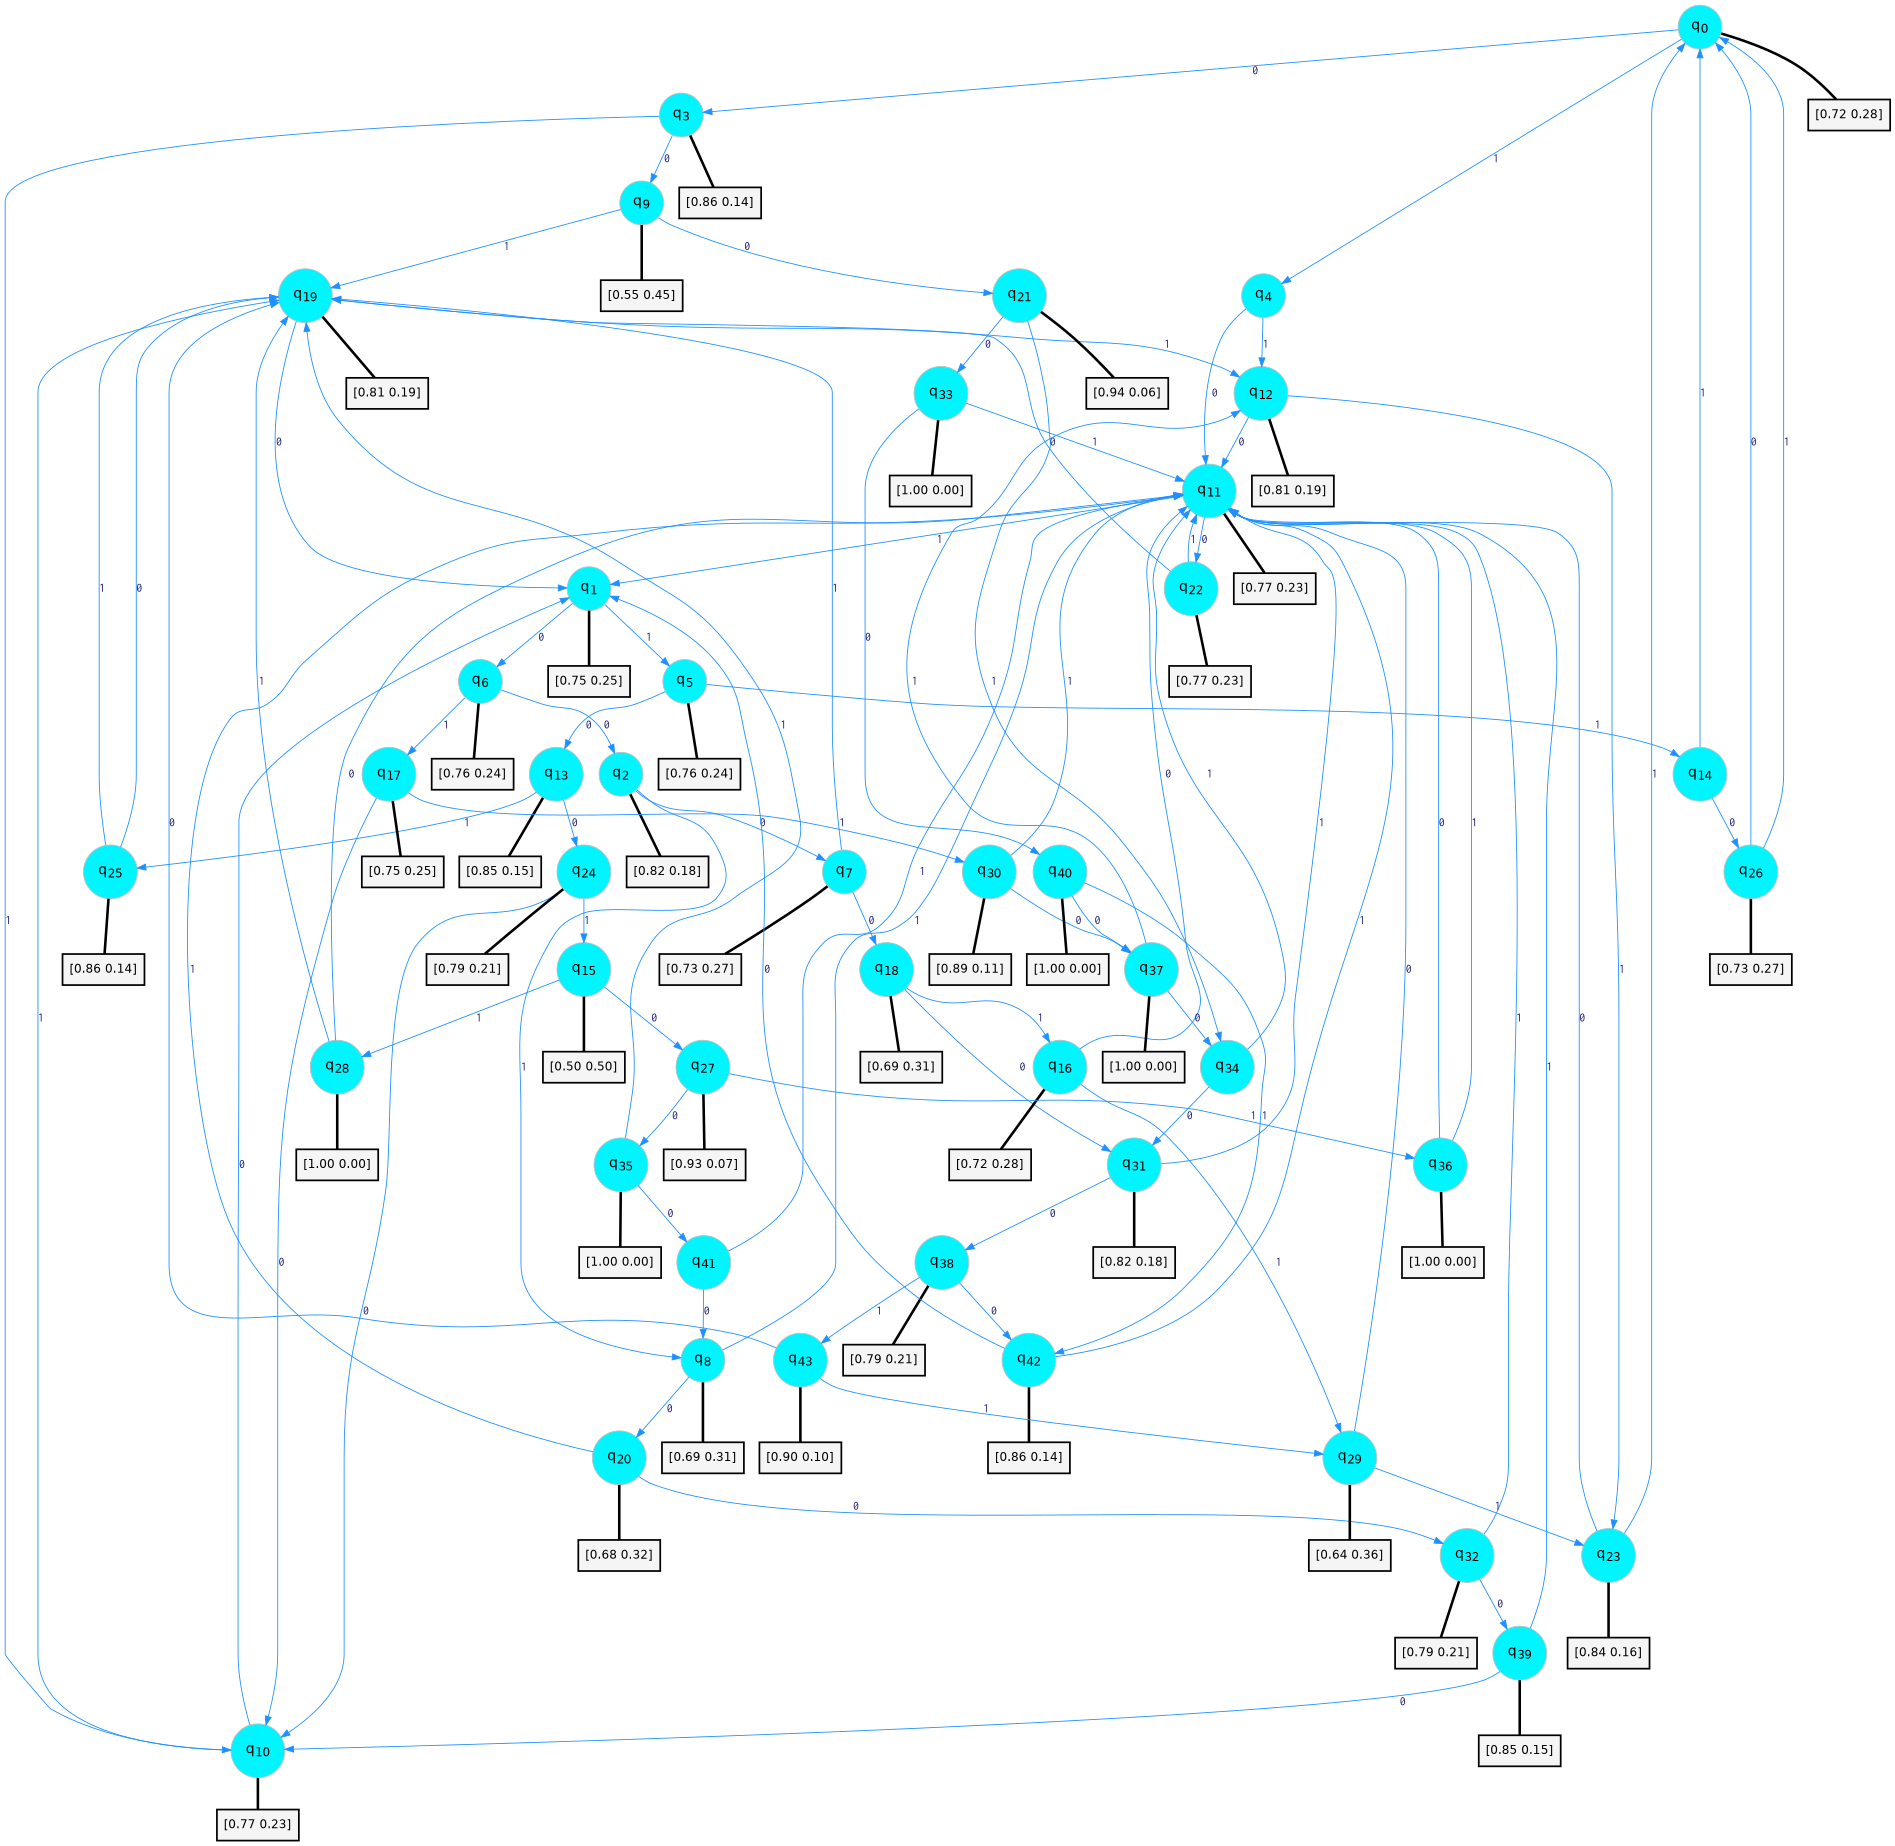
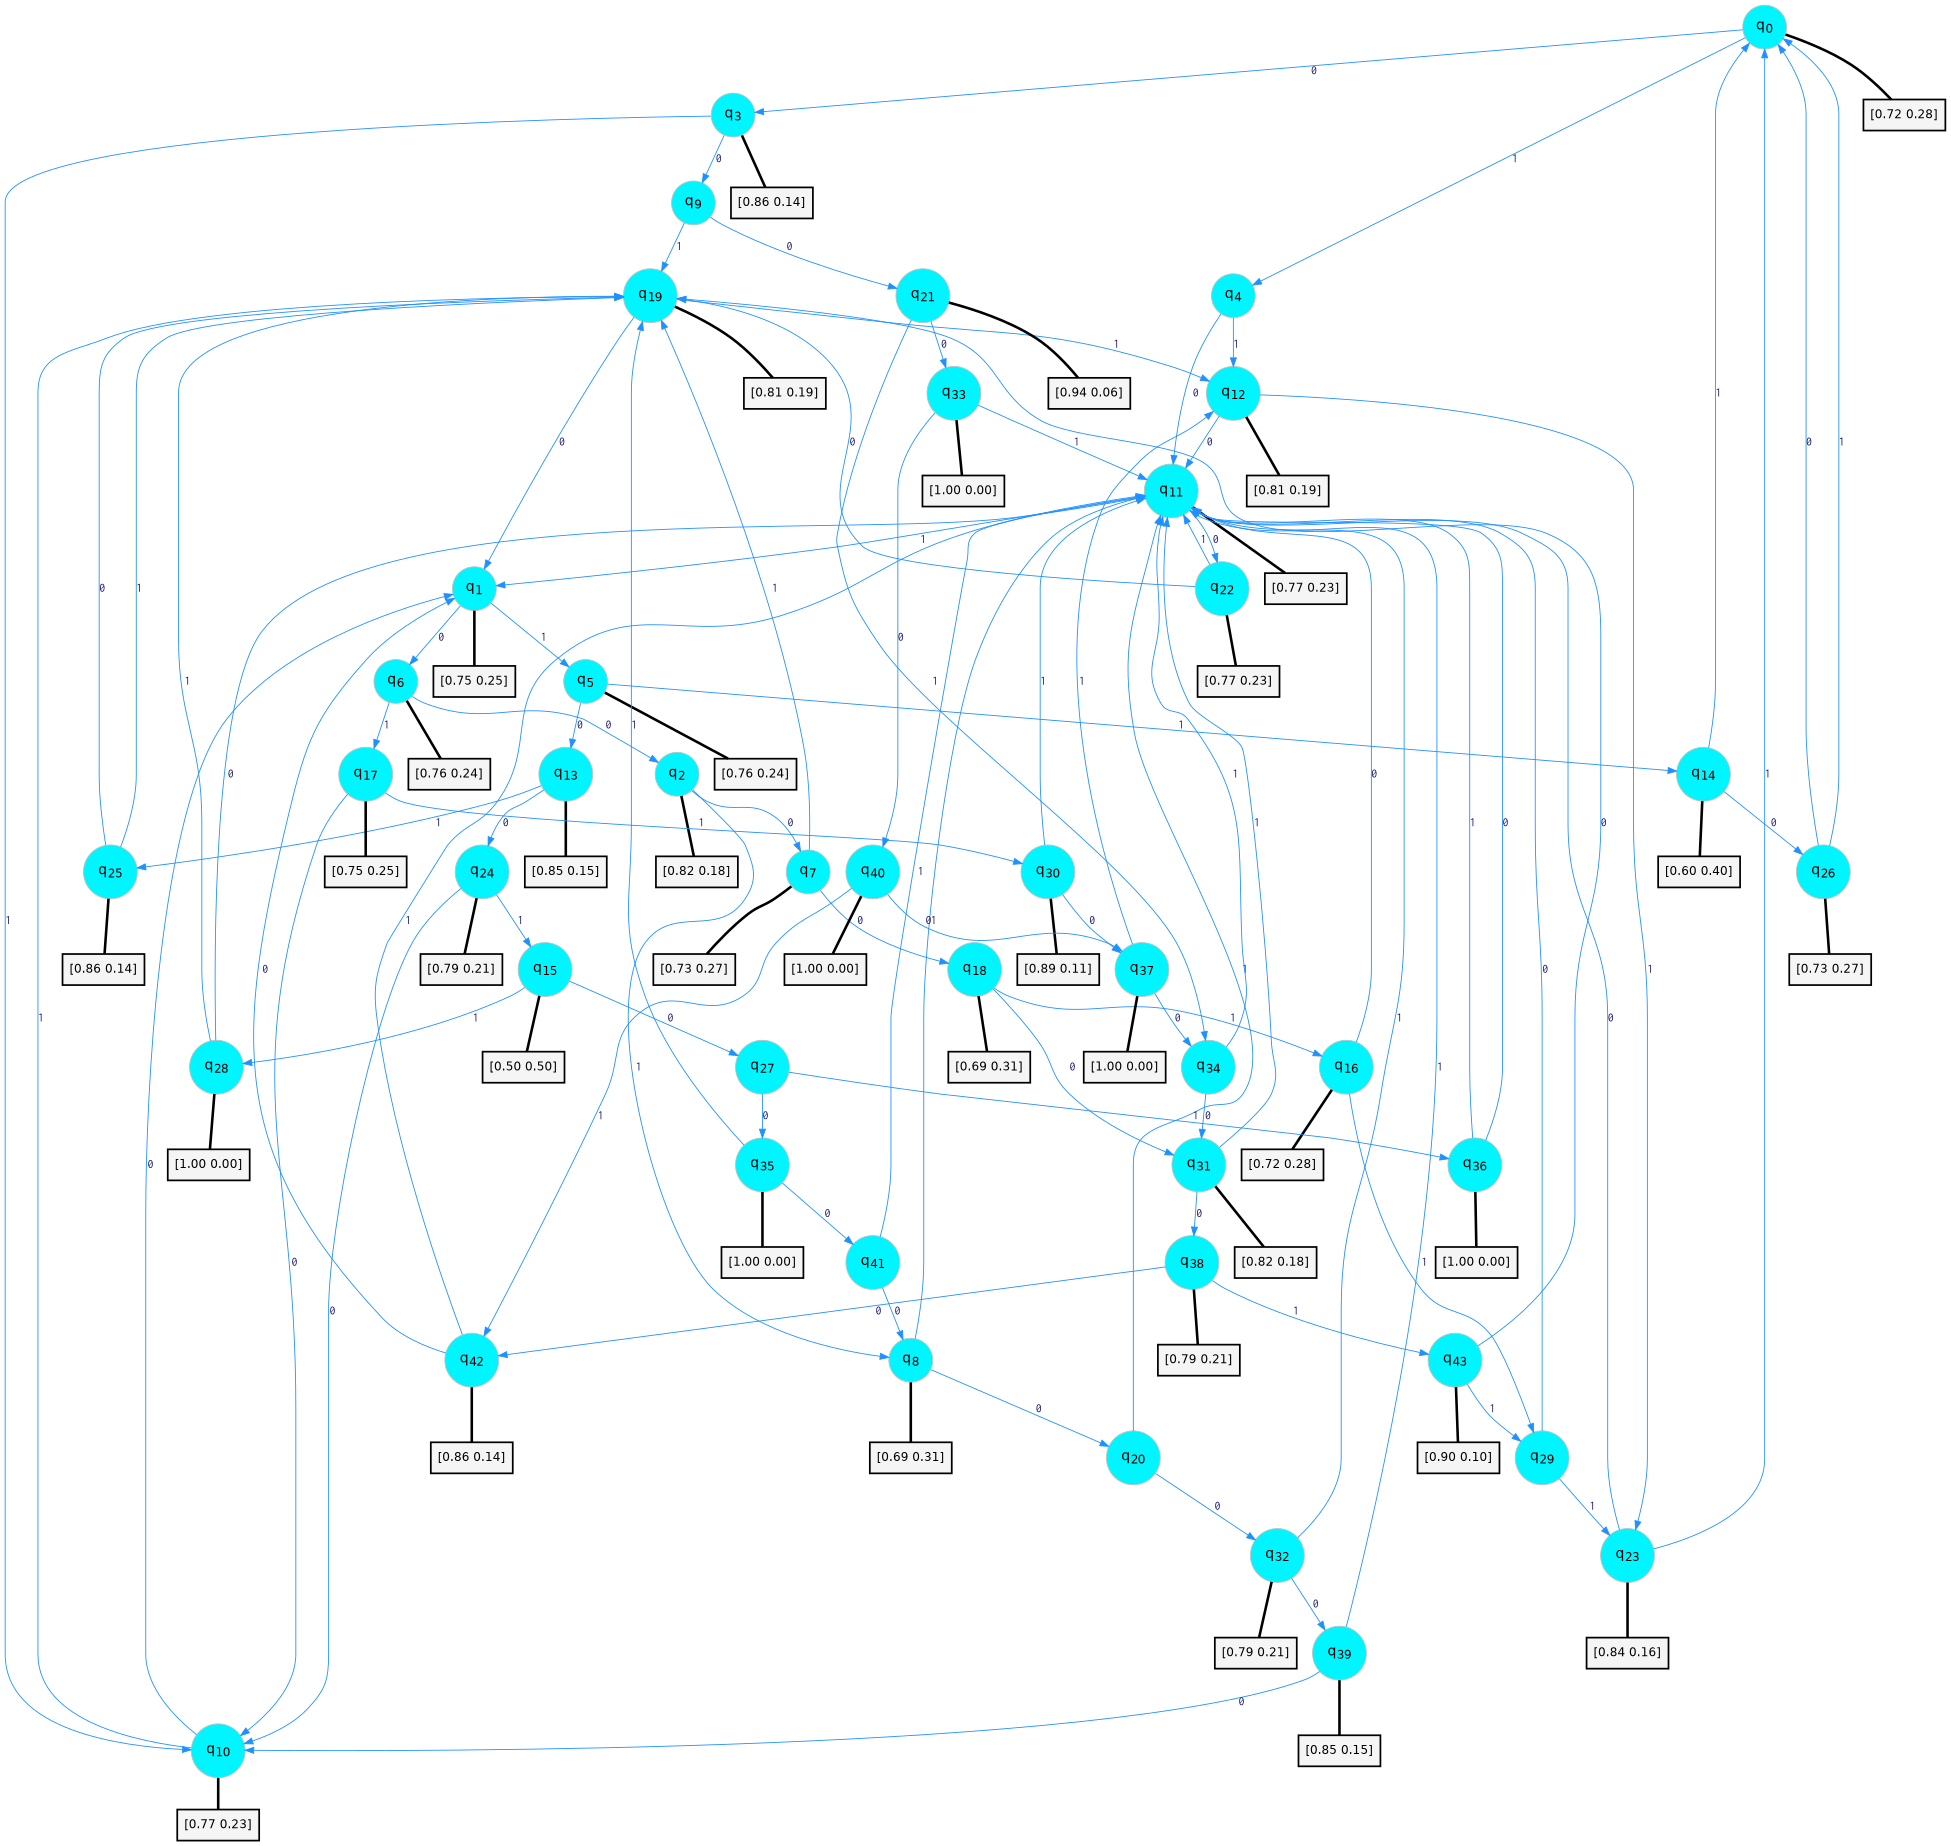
(642, 296) -> none
none -> (1699, 872)
(705, 1165) -> none
(619, 1555) -> none
(1350, 1555) -> none
